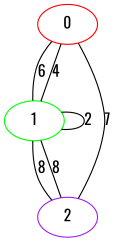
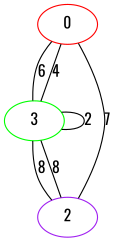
(34, 121) -> (34, 121)
